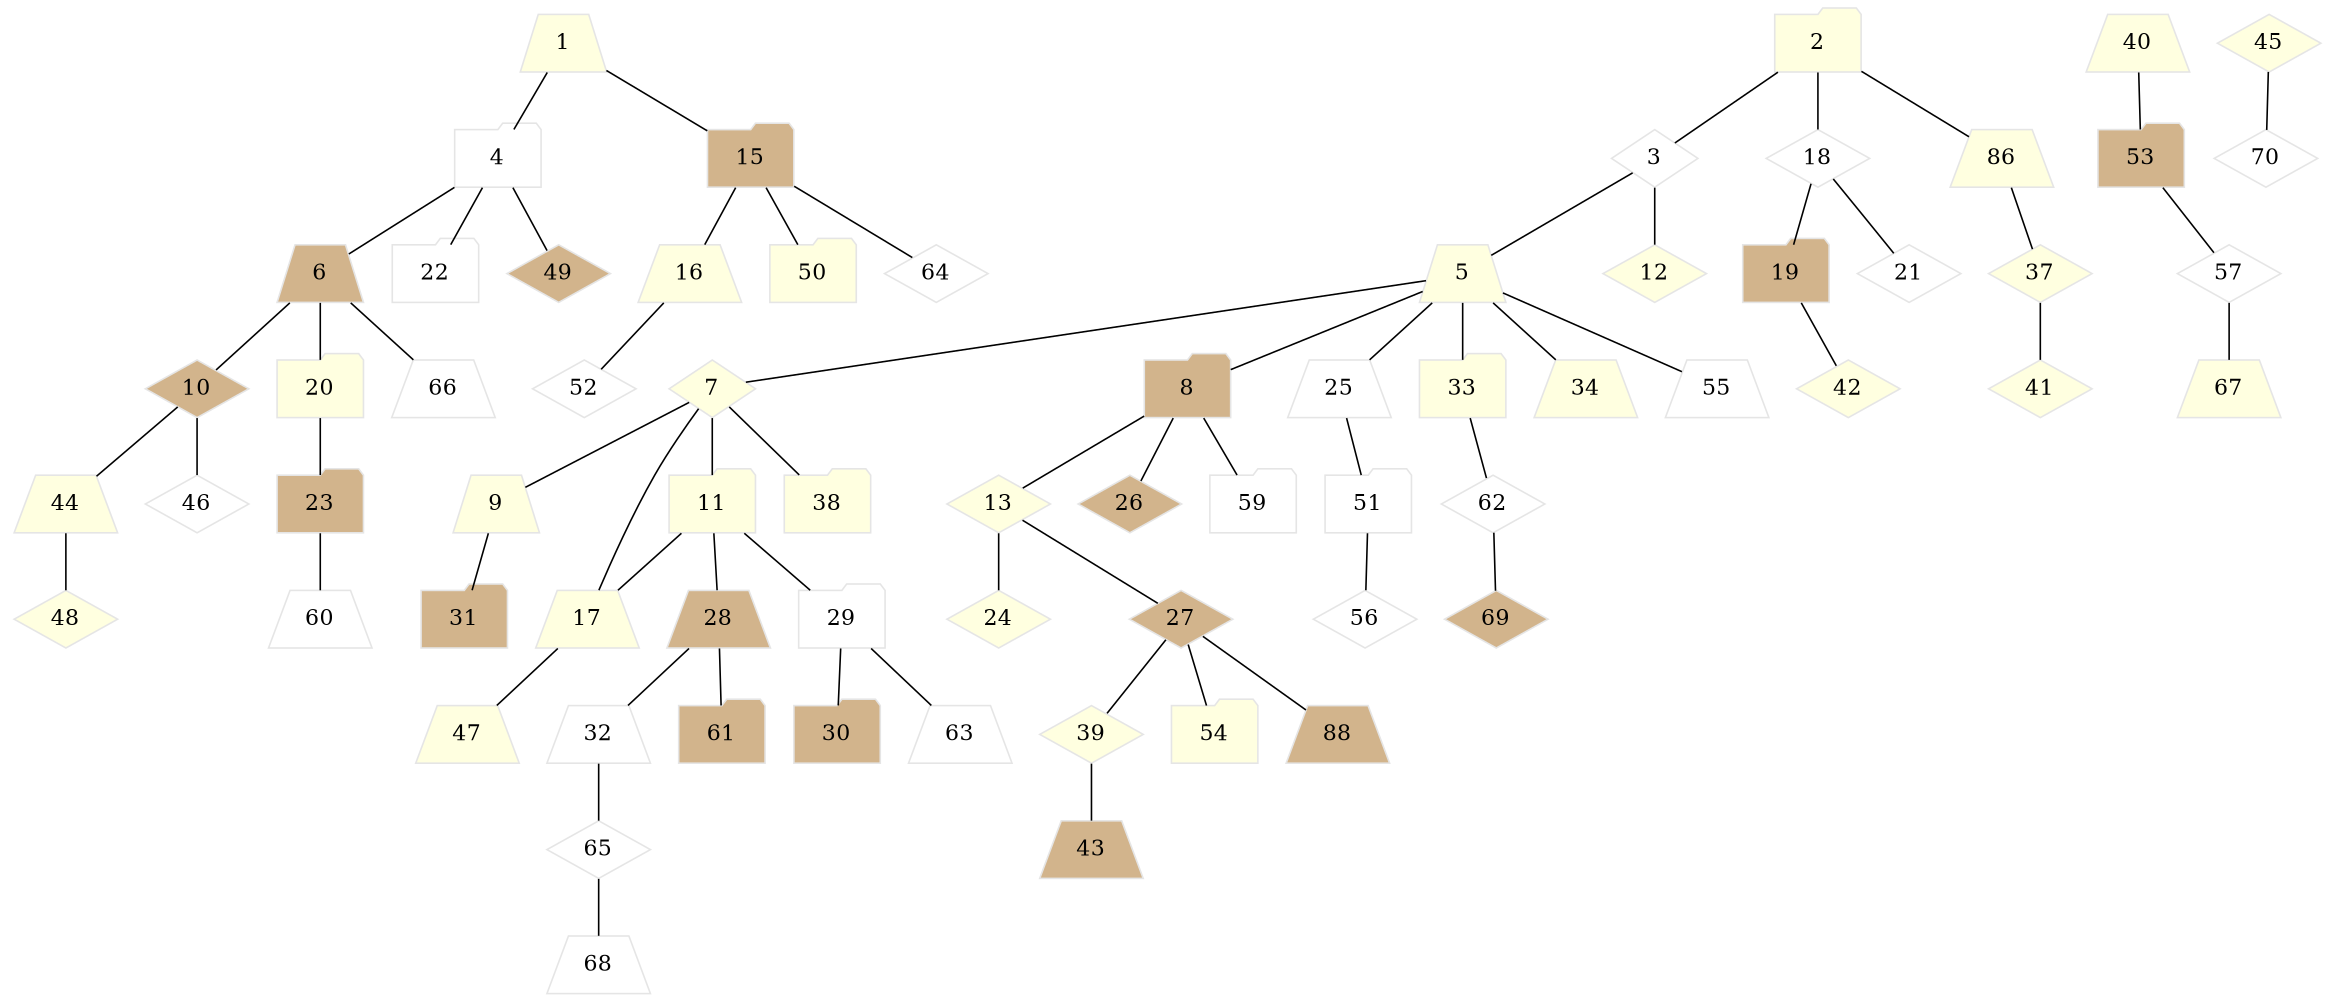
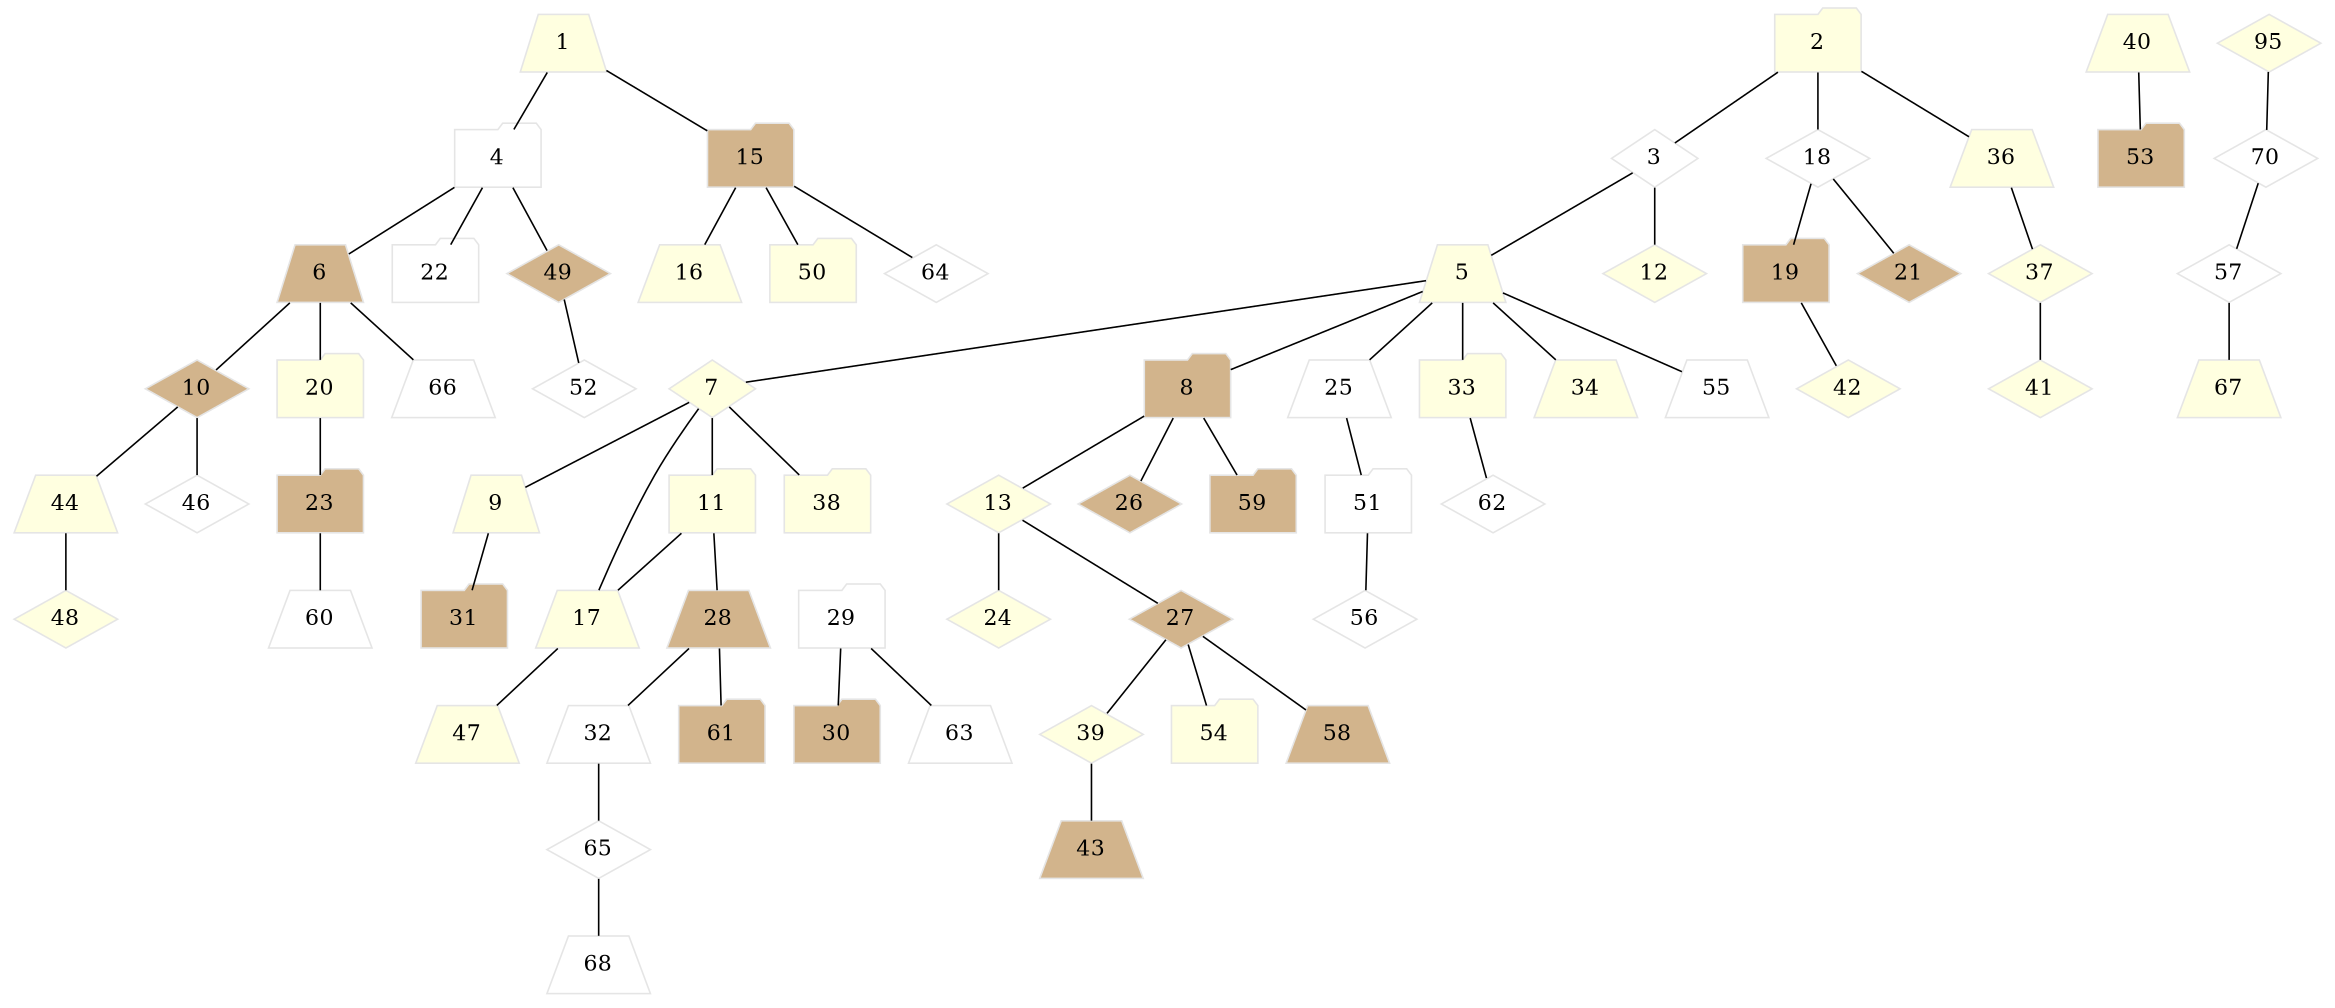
(2269, 43) -> (2269, 43)
(2002, 158) -> (2002, 158)
(2188, 220) -> (2247, 216)
(1909, 274) -> (1909, 274)
(632, 336) -> (571, 331)
(1253, 504) -> (1253, 504)
(777, 562) -> none
(1496, 619) -> none
(1338, 734) -> (1338, 734)
